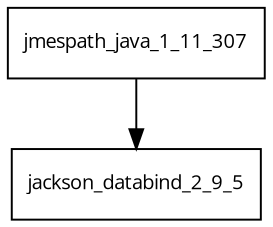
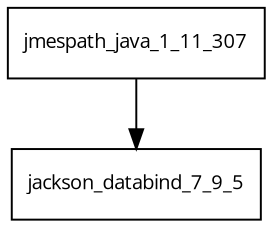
(136, 184) -> (136, 184)
